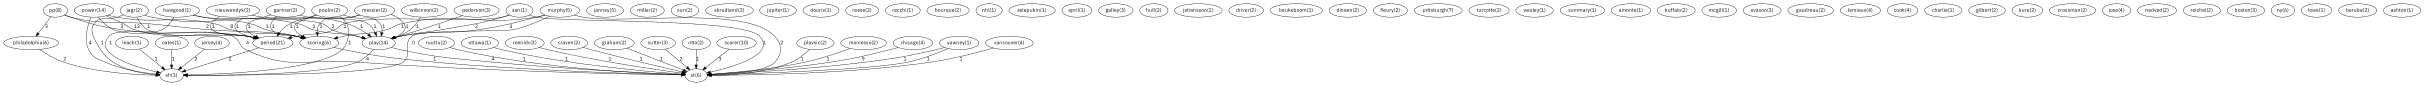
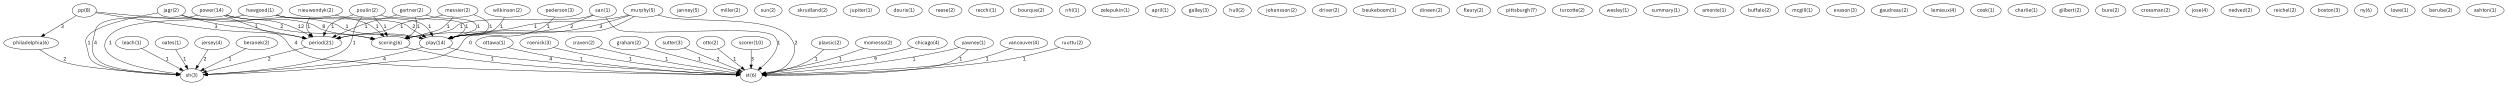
(1903, 10) -> (1986, 10)
none -> (257, 43)
